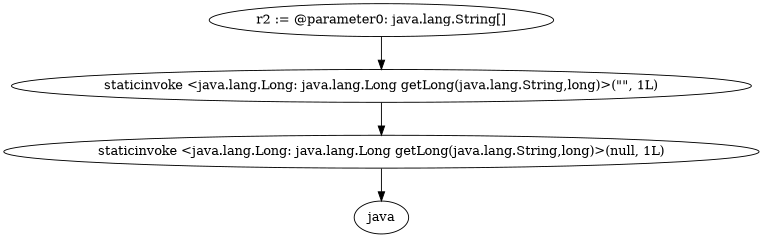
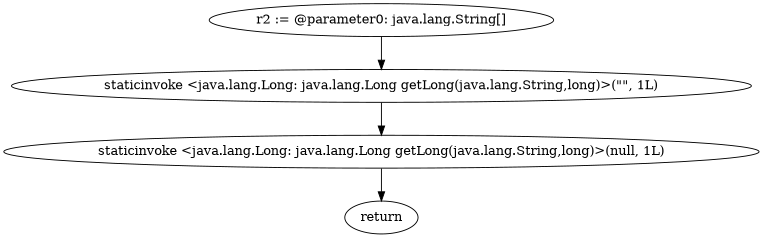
(381, 218) -> (381, 218)
